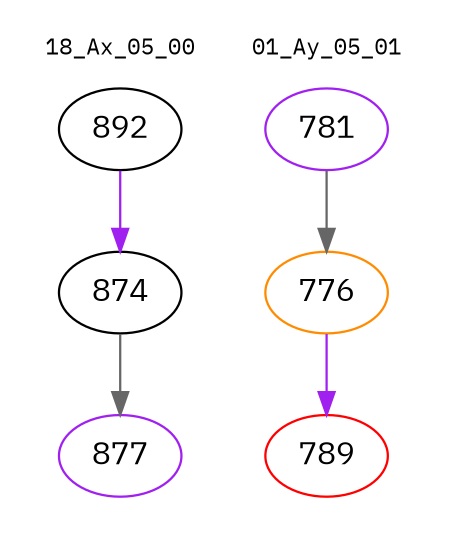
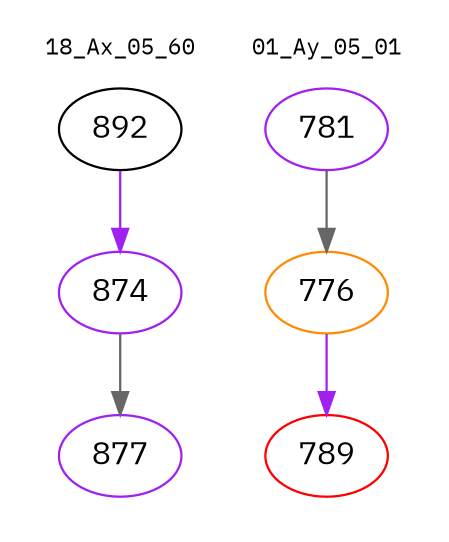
(121, 49) -> (121, 49)
(120, 293) -> (120, 293)
